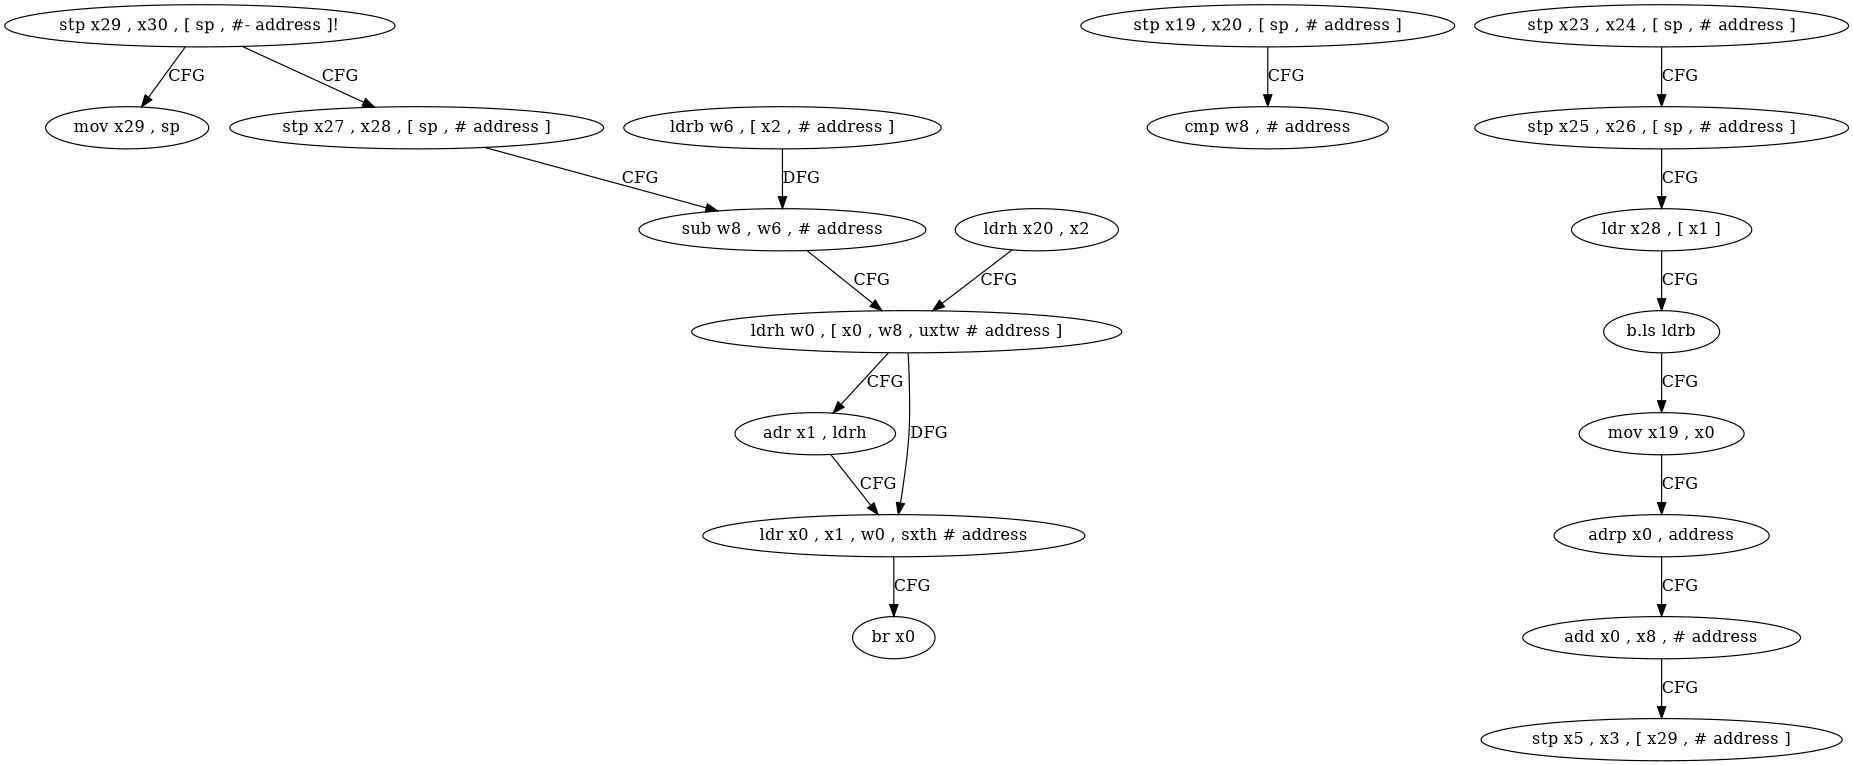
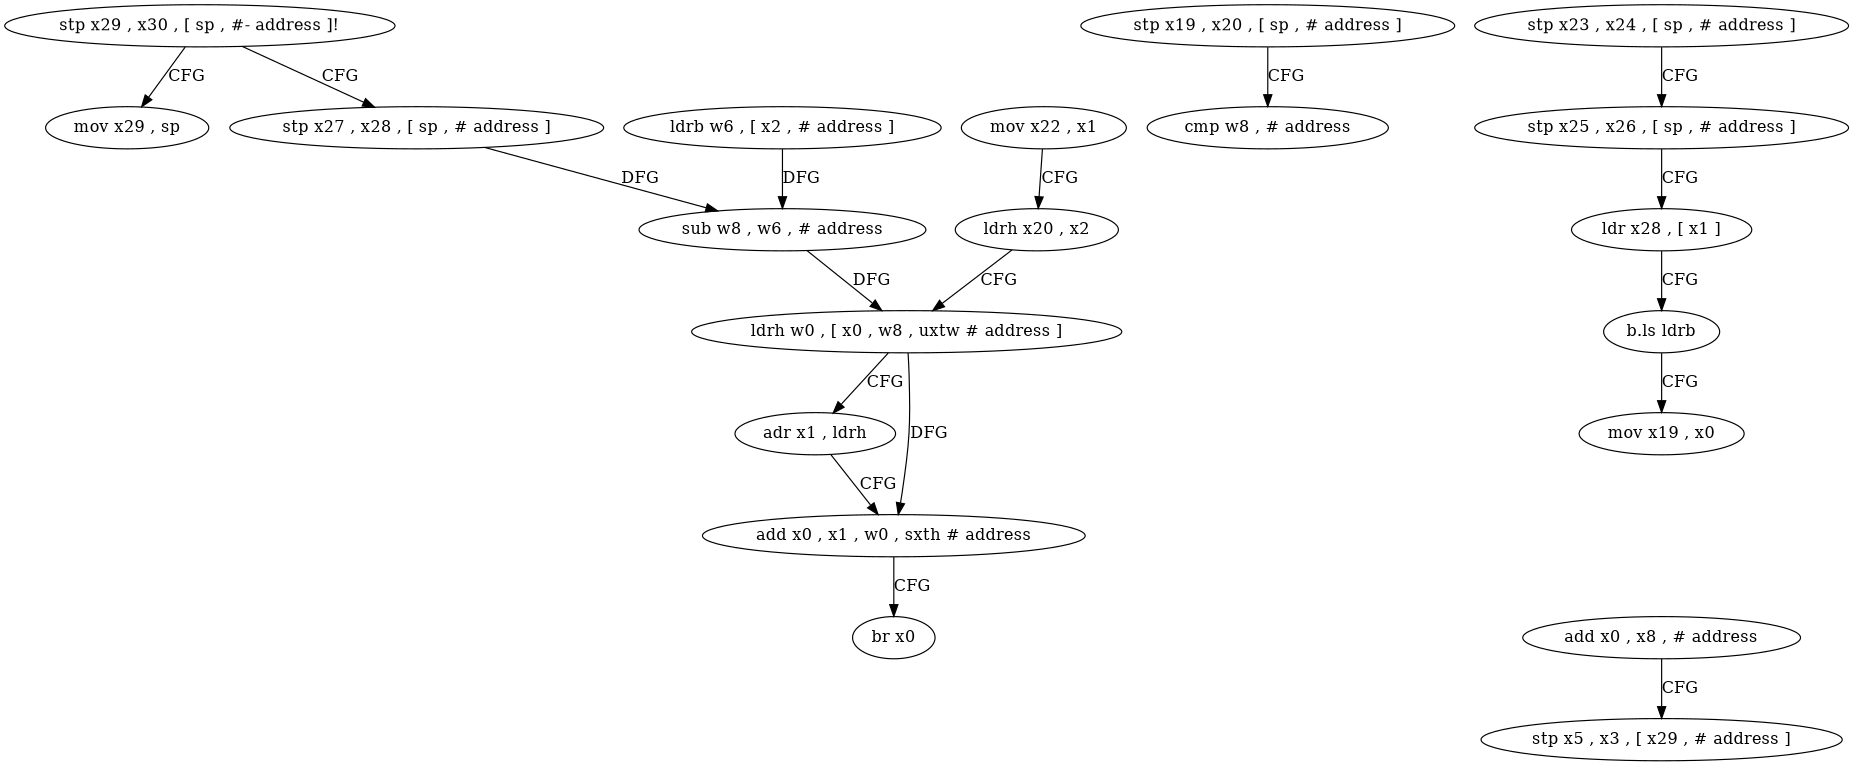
none -> (1044, 128)
(641, 179) -> (641, 179)
(872, 281) -> (872, 281)
(894, 536) -> (894, 536)
(1662, 536) -> none
